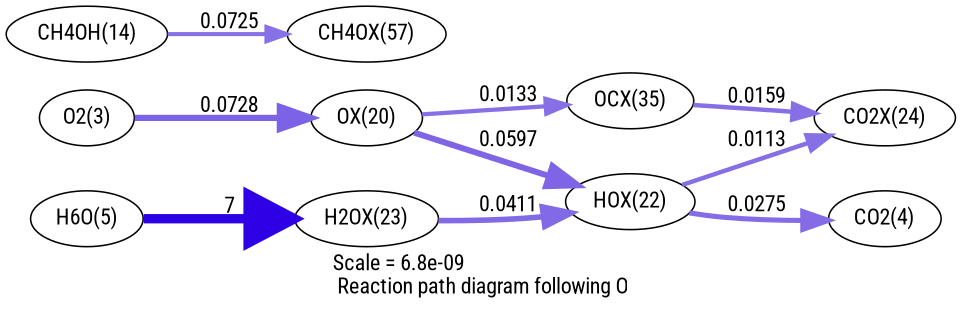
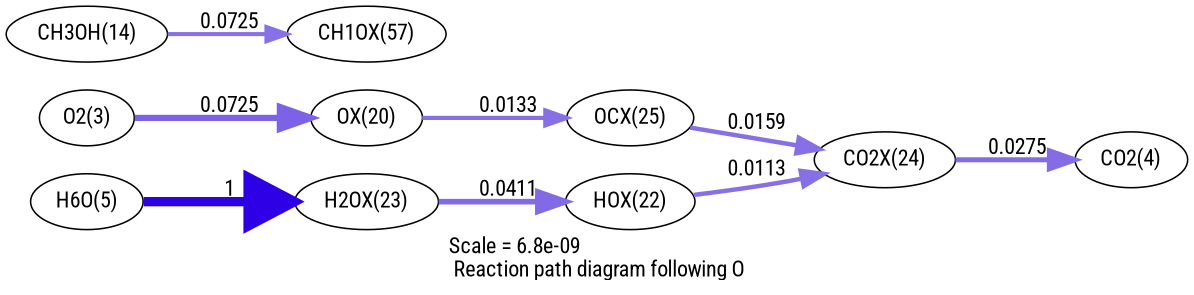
(87, 34) -> (87, 34)
(367, 34) -> (367, 34)
(630, 101) -> (630, 118)
(227, 106) -> (227, 106)
(482, 154) -> none
(227, 207) -> (227, 190)
(746, 219) -> (1002, 160)
